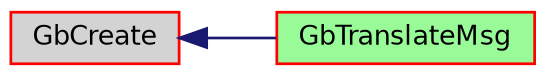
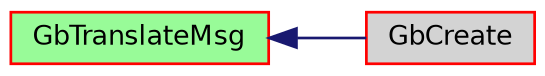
(242, 38) -> (332, 38)
